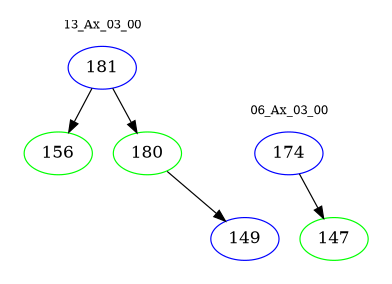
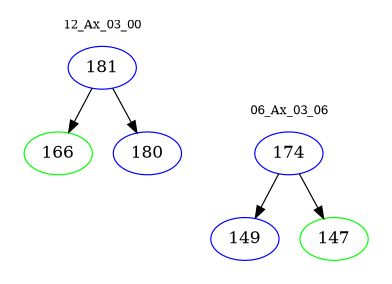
(103, 26) -> (103, 26)
(289, 111) -> (289, 111)
(58, 153) -> (58, 153)
(147, 153) -> (147, 153)
(192, 192) -> (270, 191)
